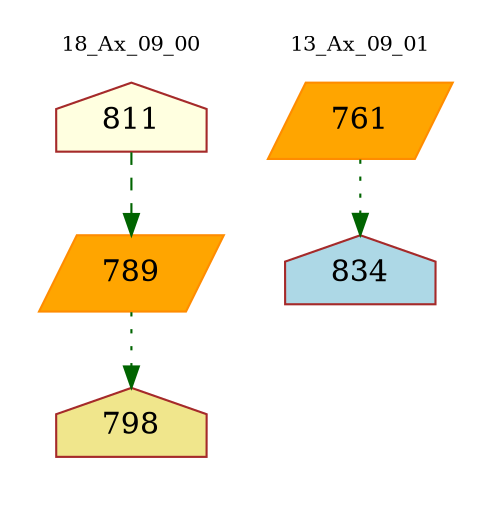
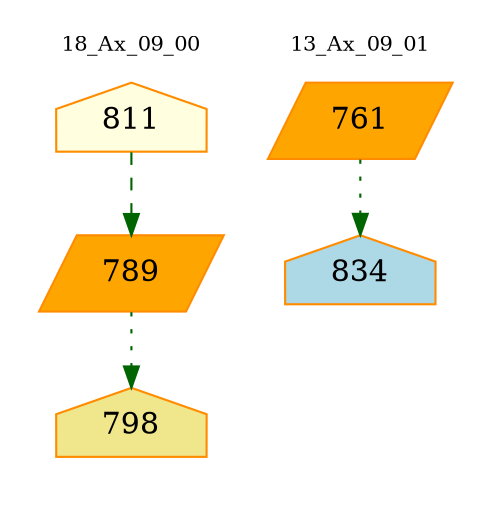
(131, 121) -> (131, 121)
(360, 273) -> (360, 273)
(131, 426) -> (131, 426)
